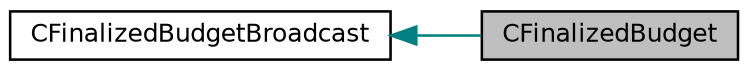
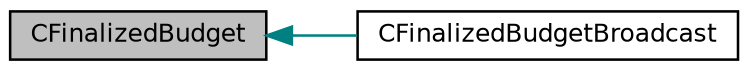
(449, 36) -> (325, 36)
